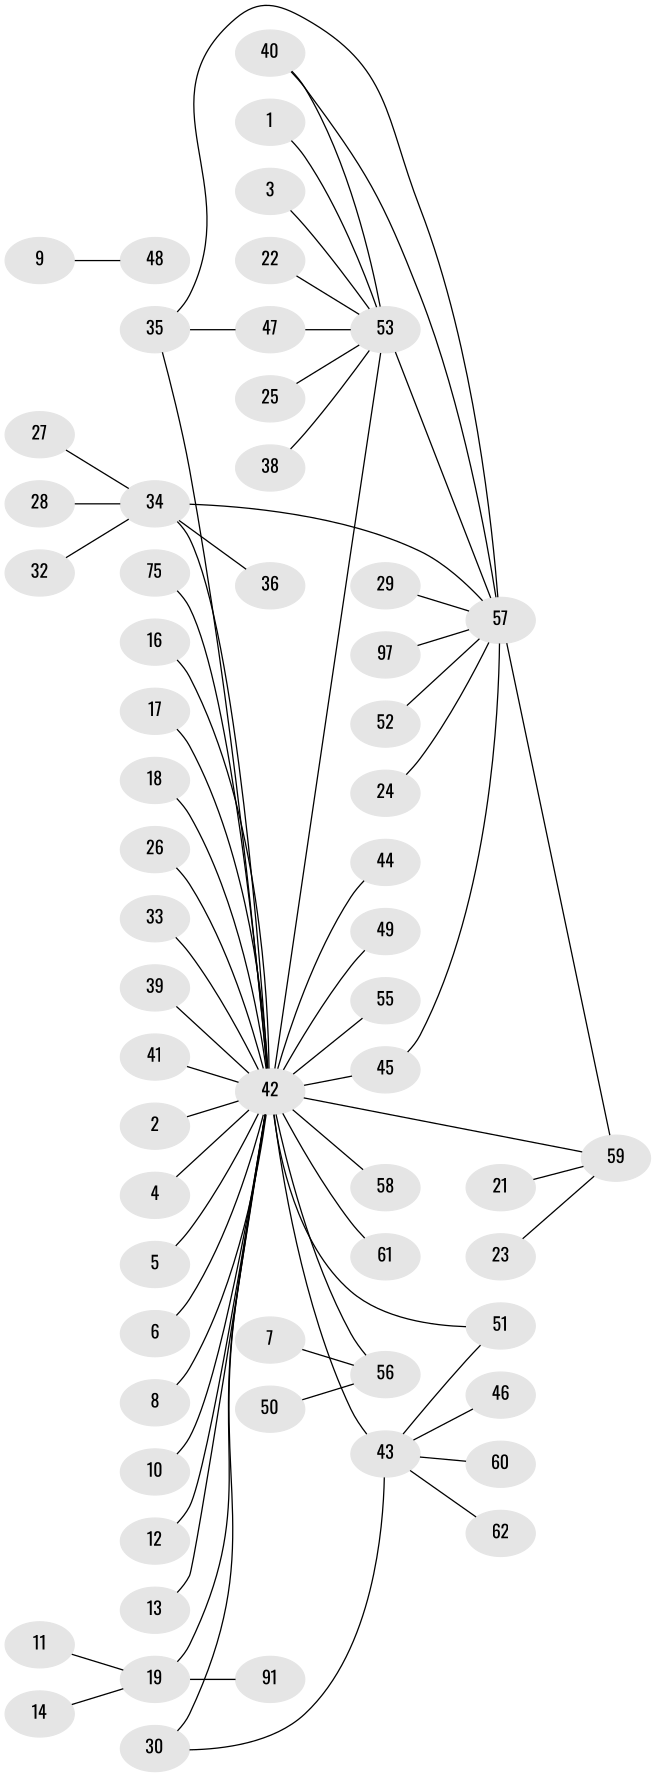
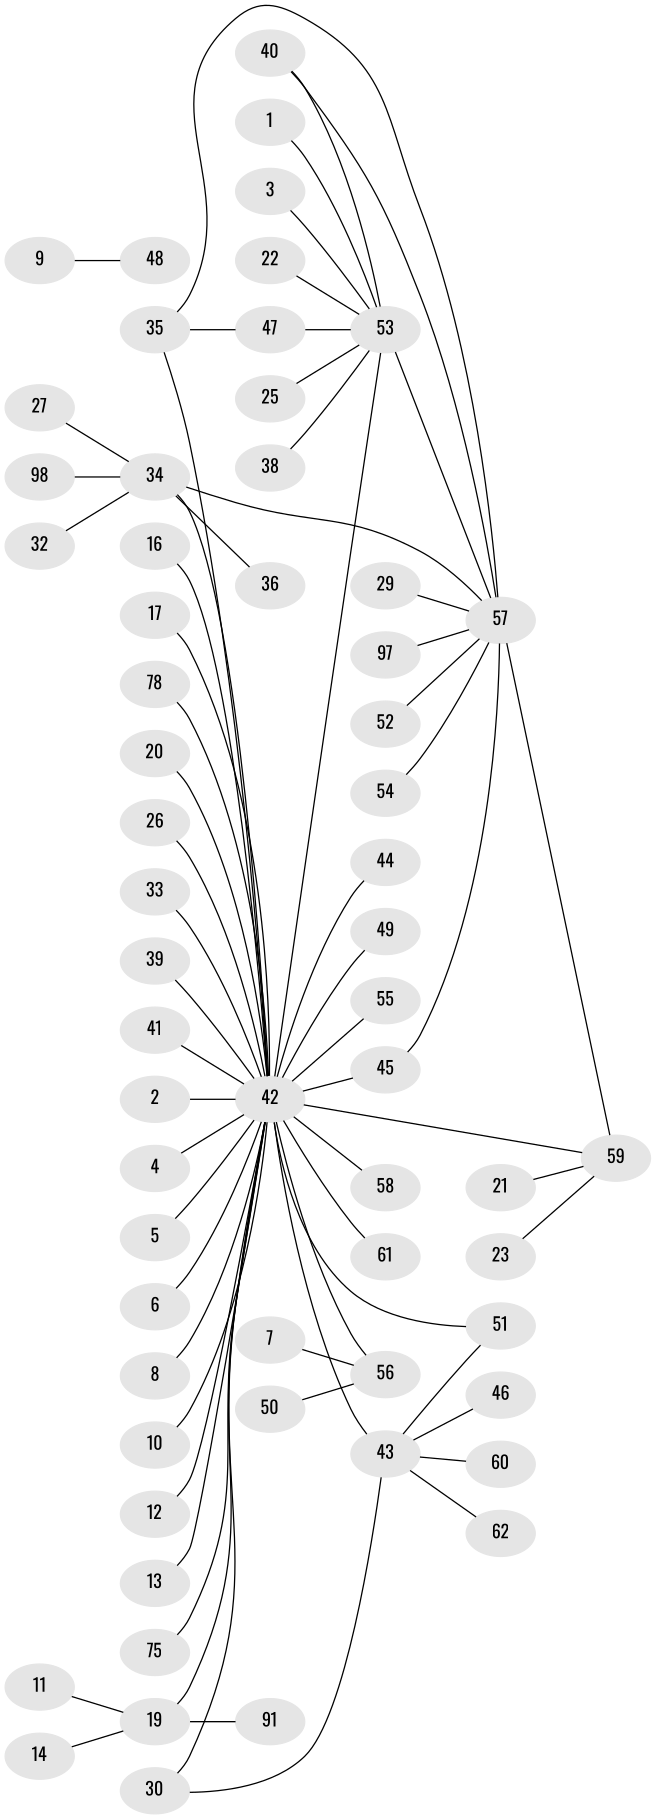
(40, 504) -> (40, 477)
none -> (155, 754)
(155, 780) -> (155, 684)
(385, 793) -> (385, 793)
